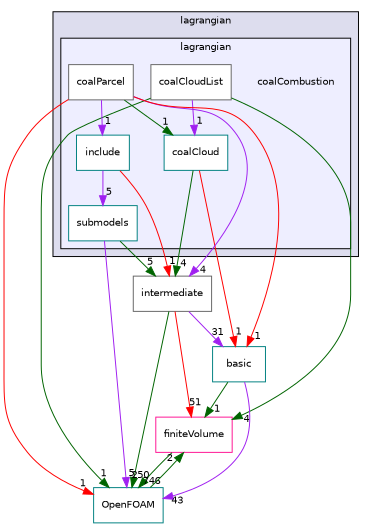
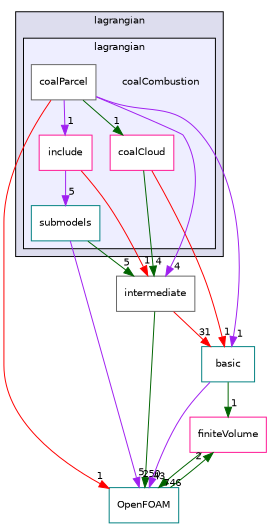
(191, 82) -> none
(103, 153) -> (66, 153)
(196, 153) -> (142, 153)
(272, 170) -> (230, 192)
(202, 326) -> (188, 326)
(182, 359) -> none
